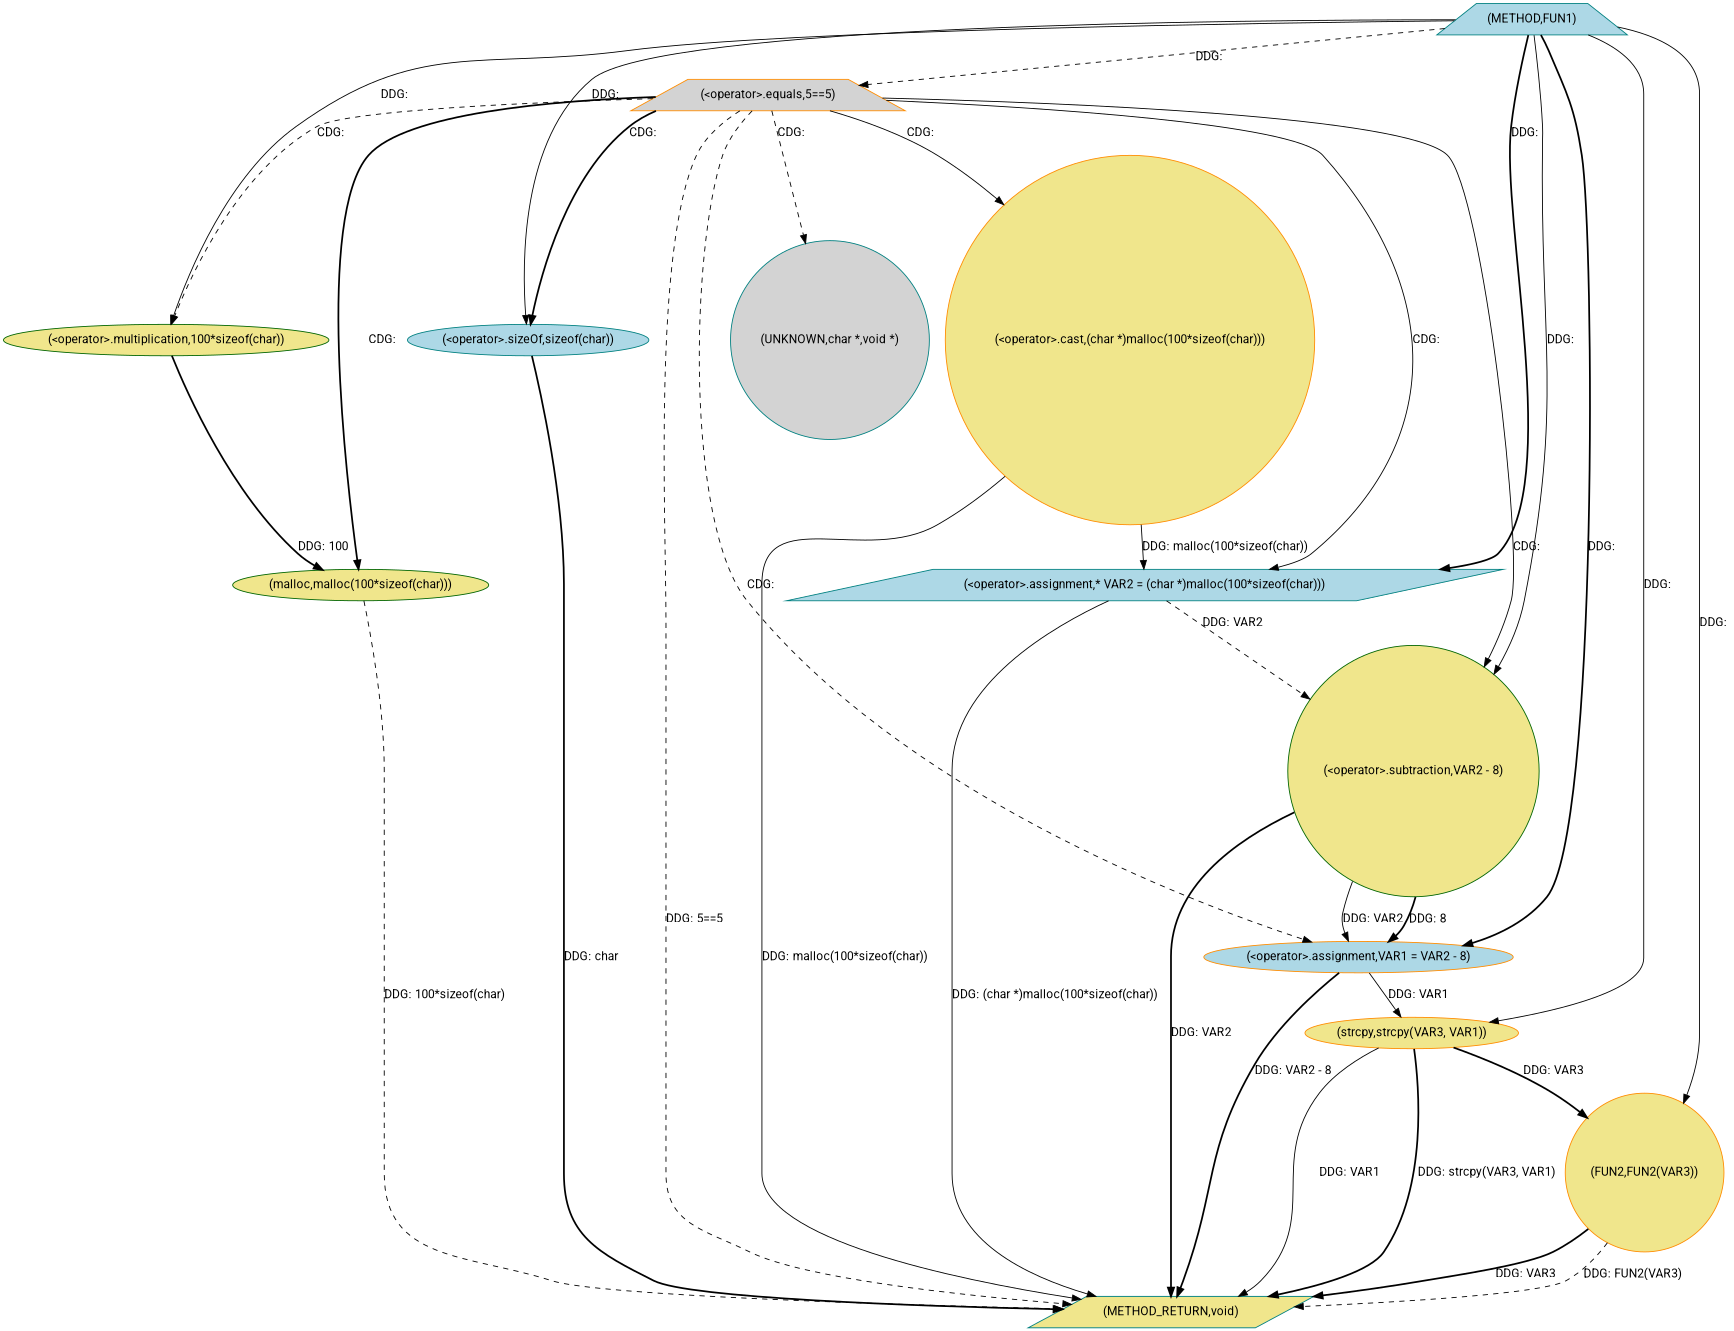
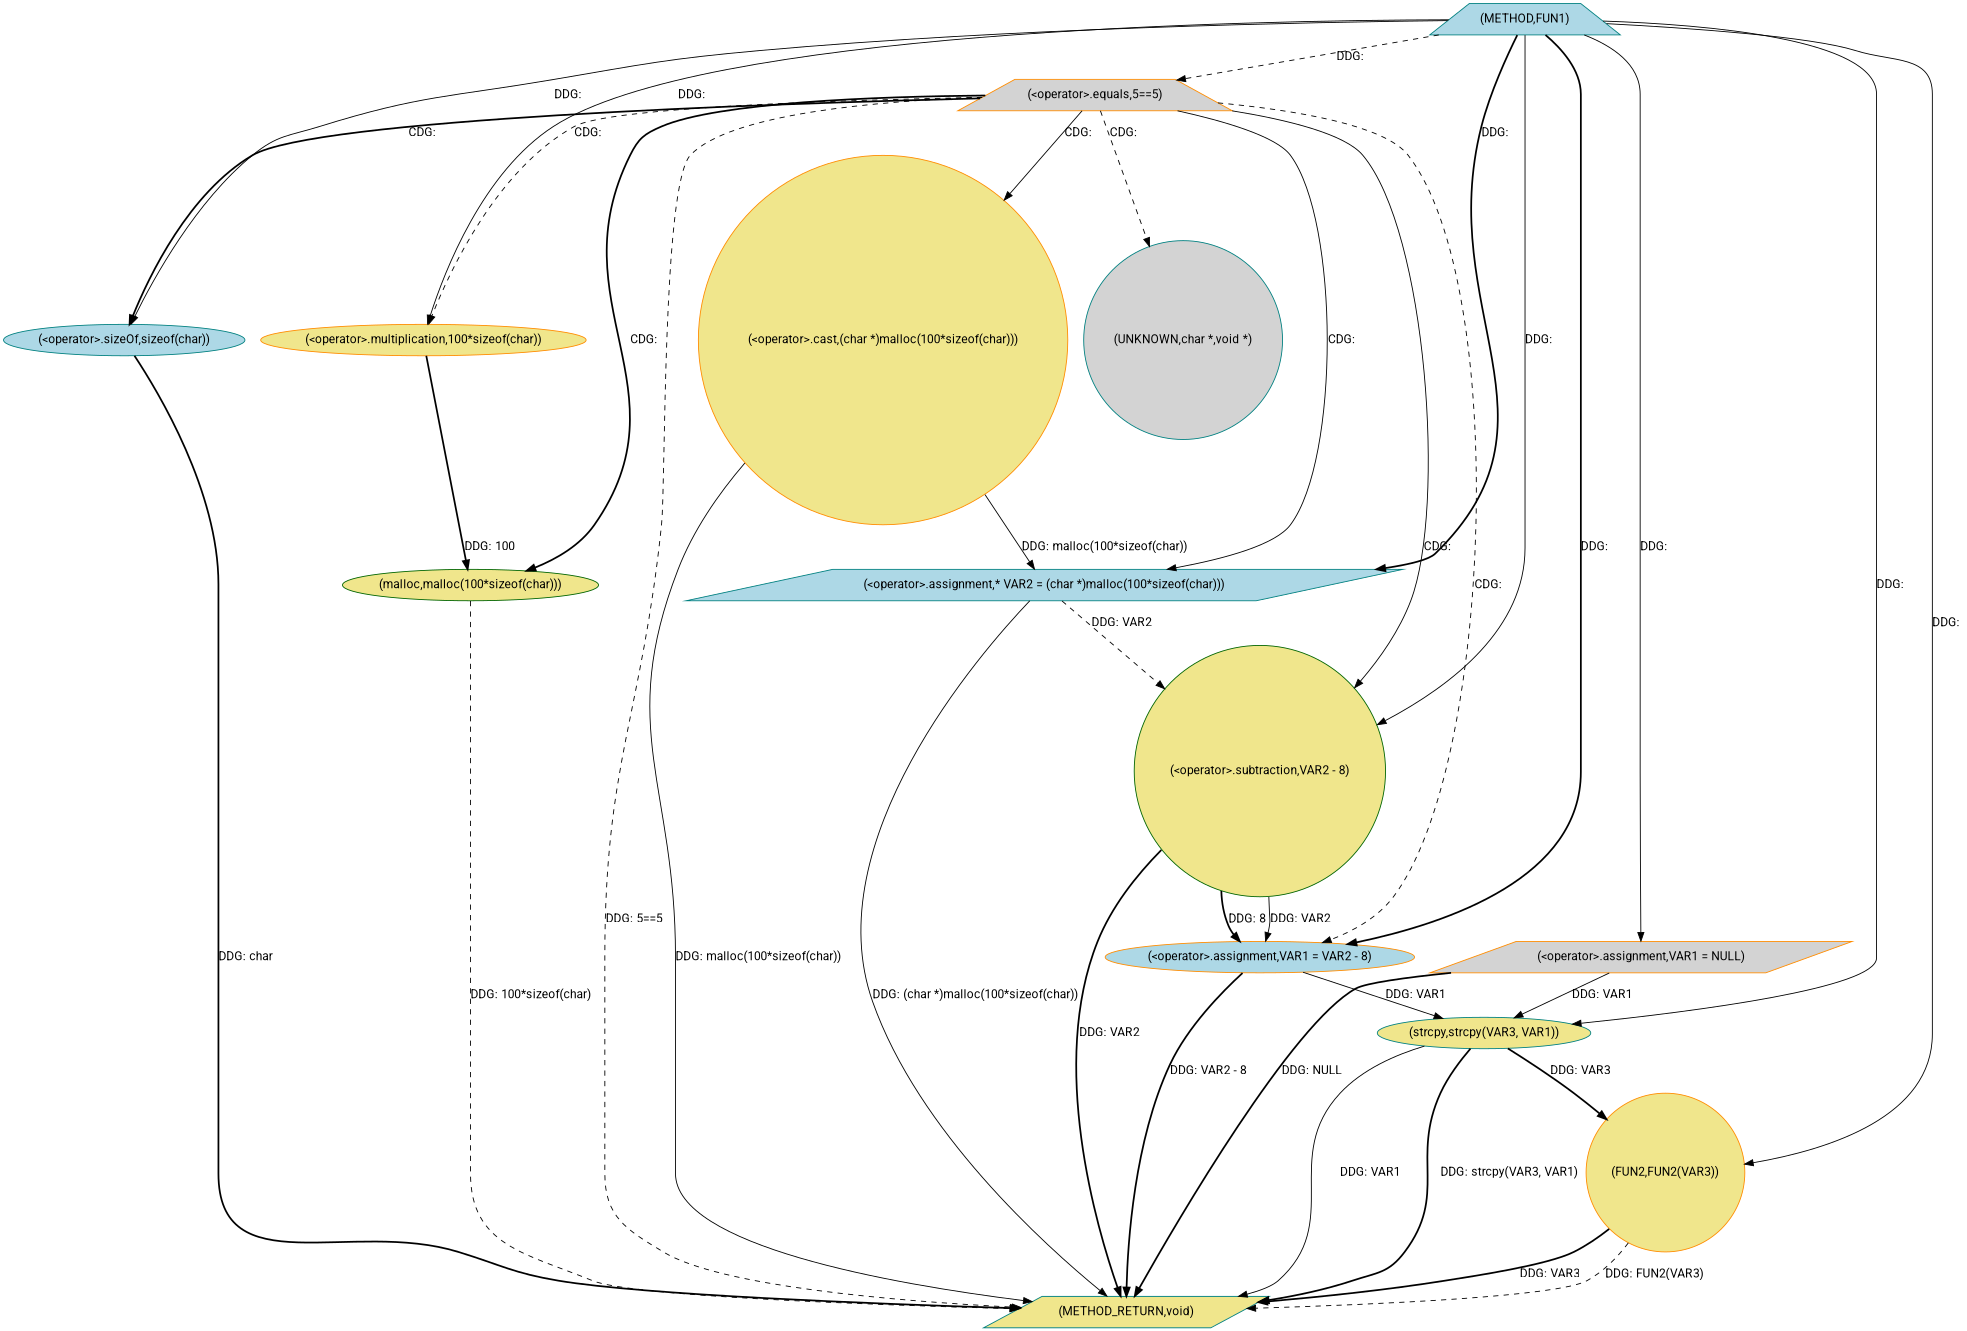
(166, 340) -> (423, 340)
none -> (1641, 957)
(1412, 1033) -> (1484, 1033)
